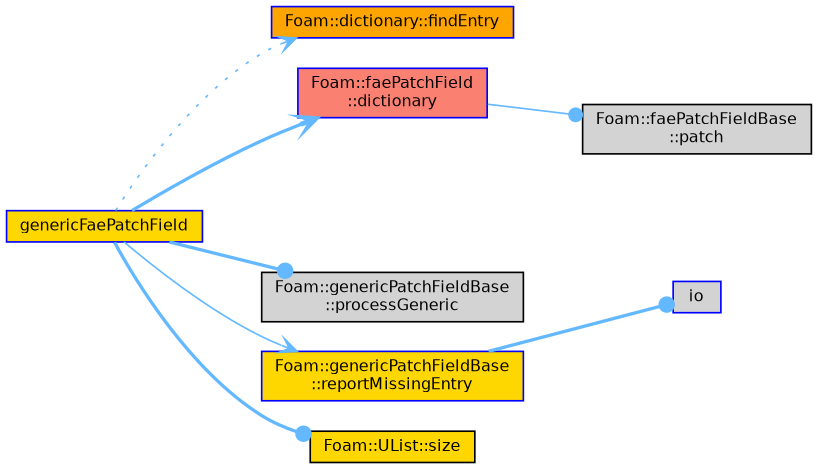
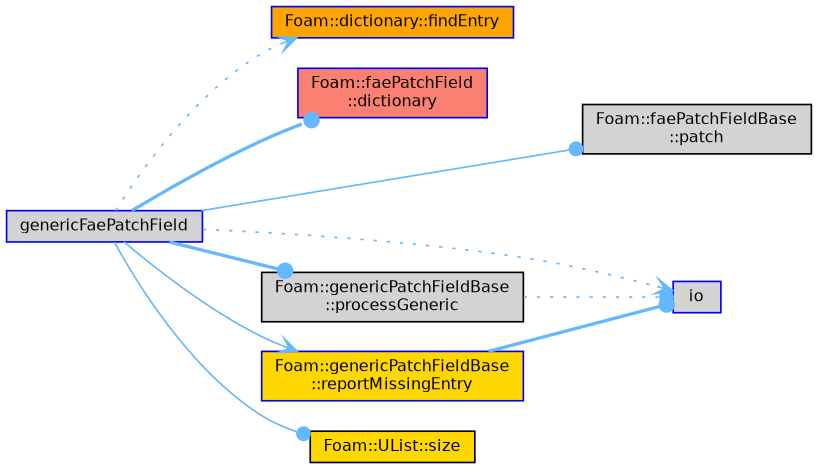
(528, 109) -> (385, 180)
(215, 164) -> (215, 164)
(105, 226) -> (105, 226)
none -> (431, 246)
none -> (592, 297)
(190, 352) -> (190, 352)
